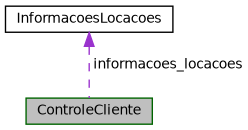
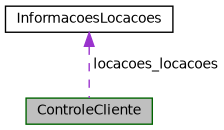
(166, 65) -> (154, 65)
